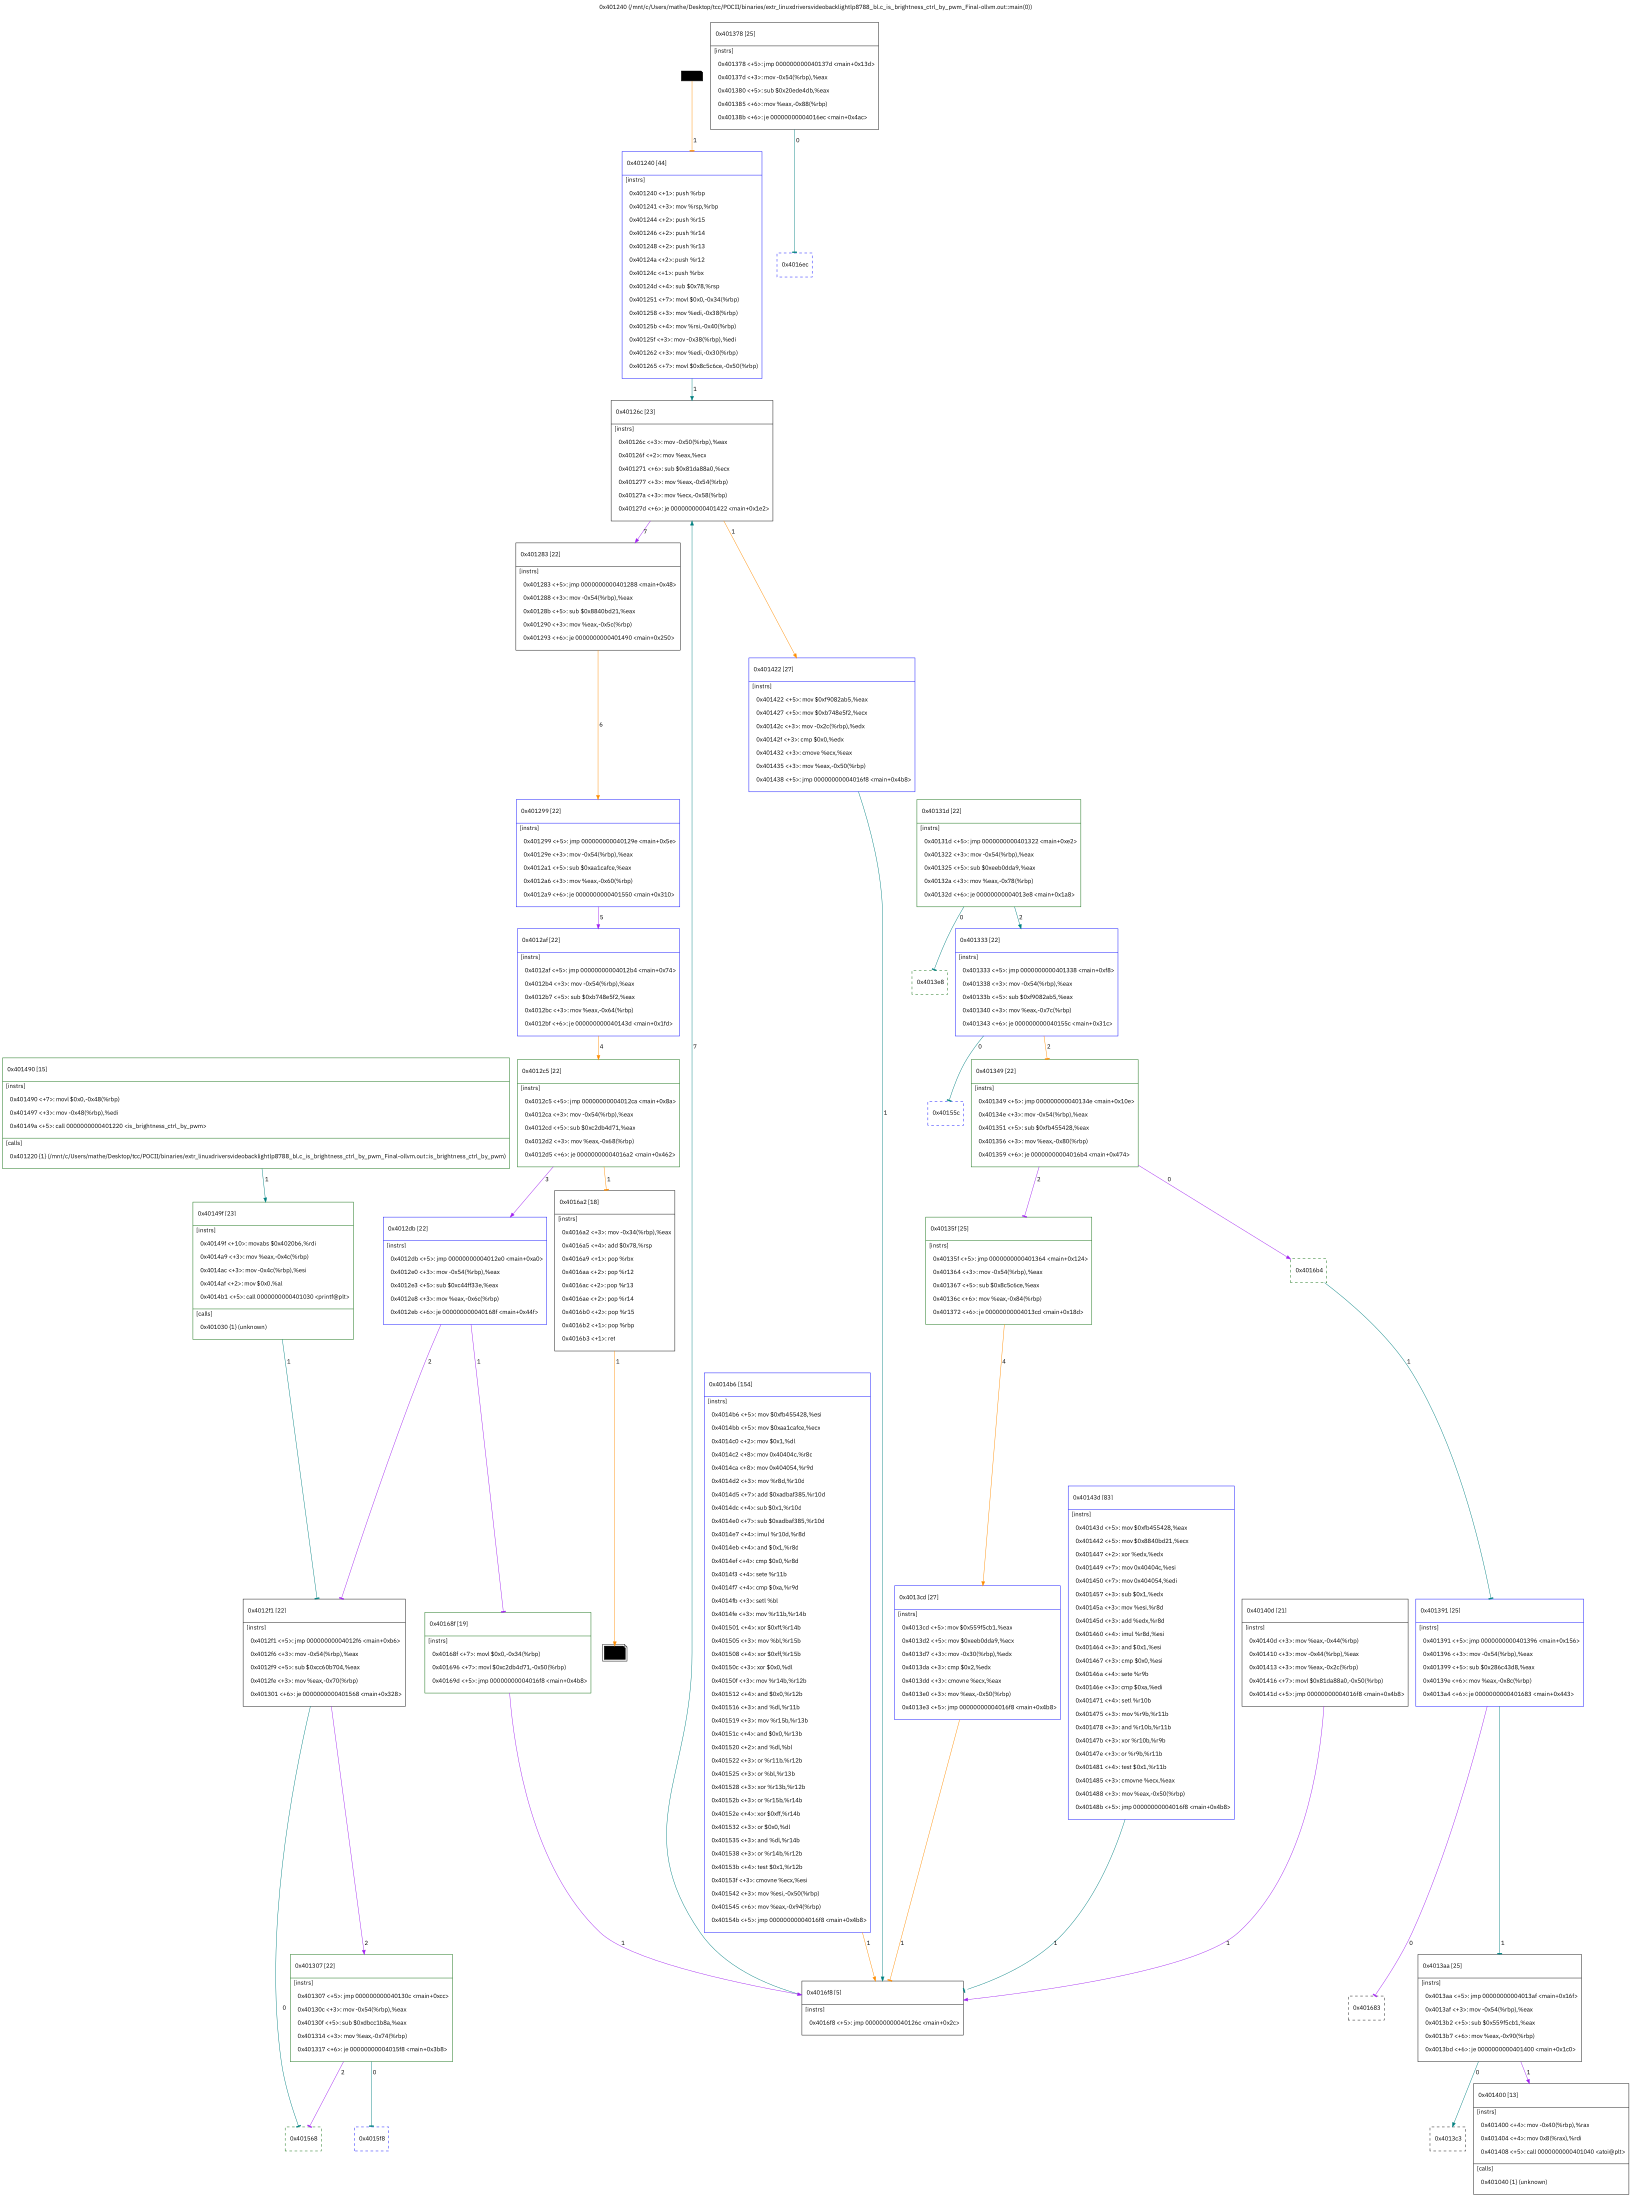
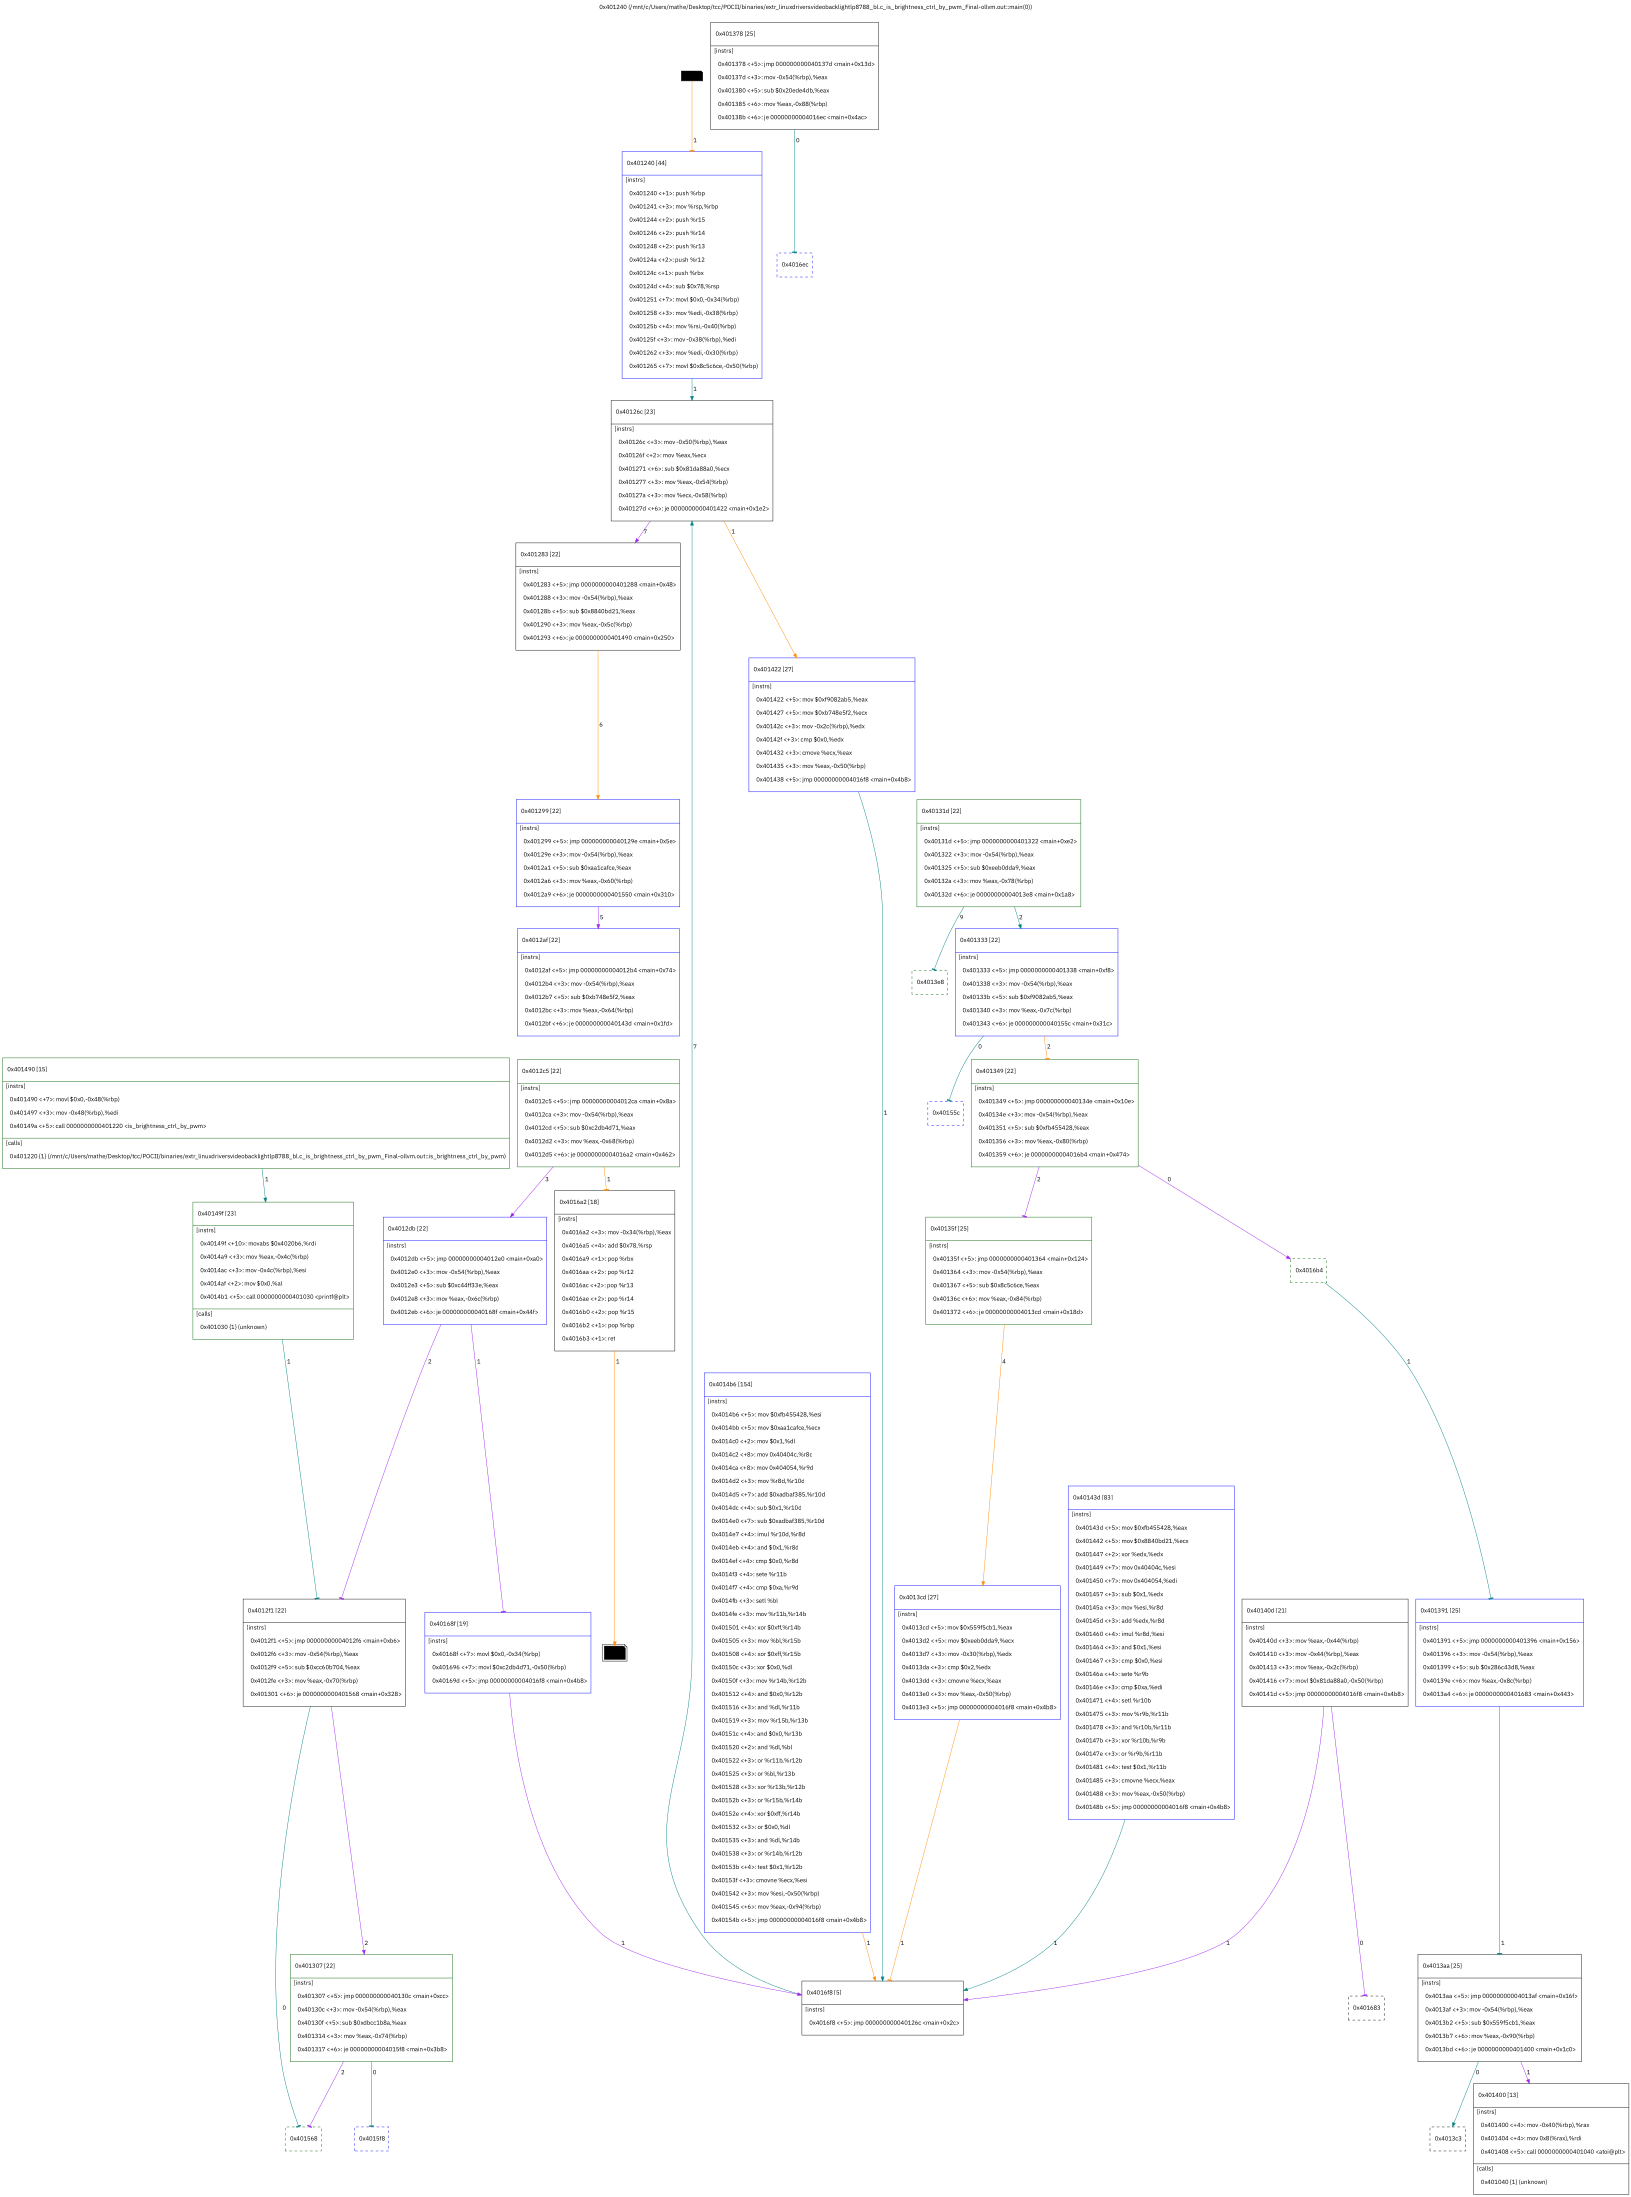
(961, 918) -> (961, 918)
(598, 1046) -> none
(508, 1653) -> (508, 1653)
(1443, 1855) -> (1348, 1850)
(1069, 1926) -> (1069, 1926)
